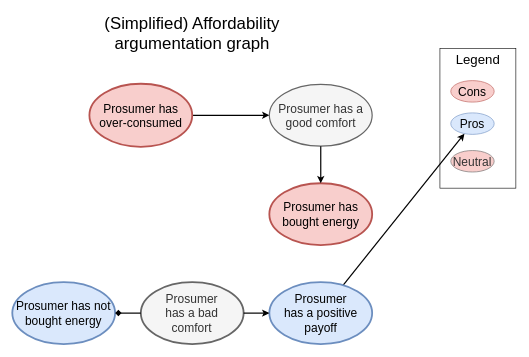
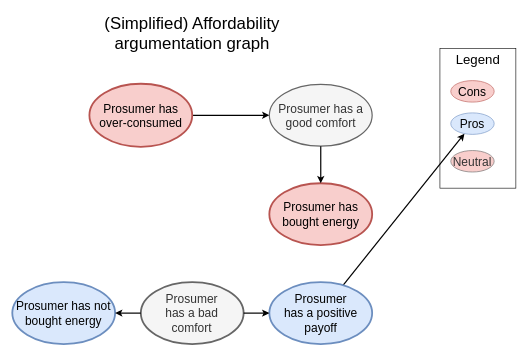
(122, 313) -> (122, 313)
